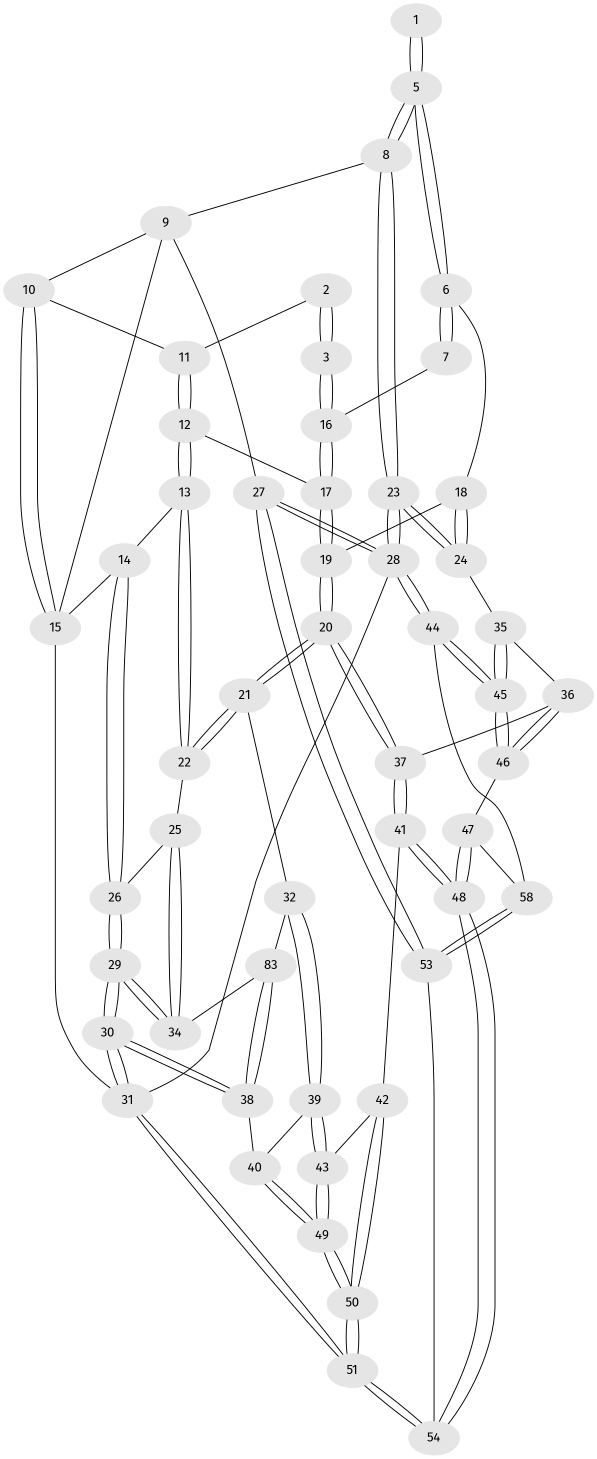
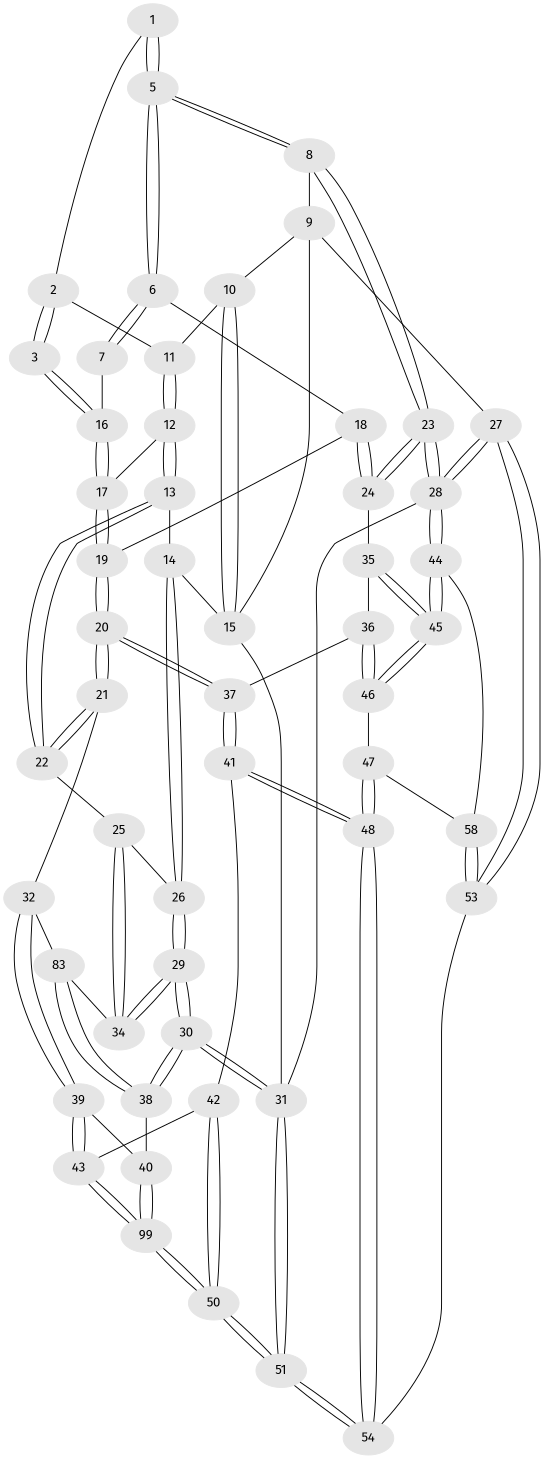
none -> (88, 151)
(322, 1236) -> (146, 1236)
